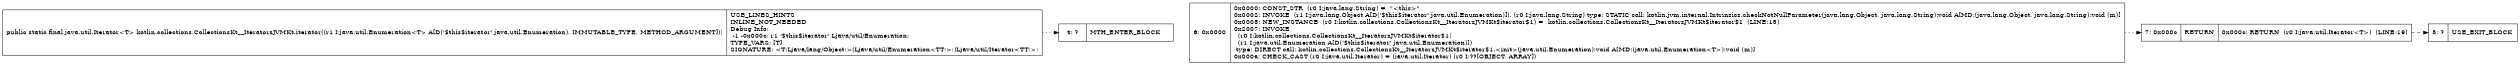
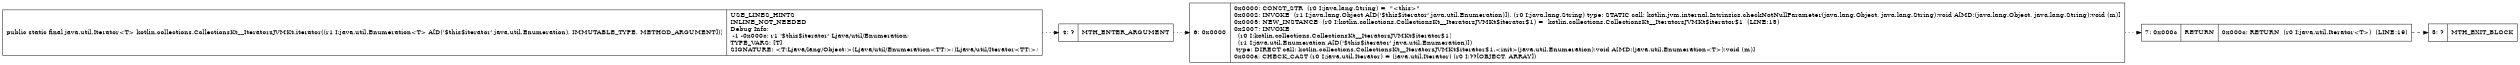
(1125, 32) -> (1126, 32)
(2482, 32) -> (2482, 32)
none -> (1179, 33)
